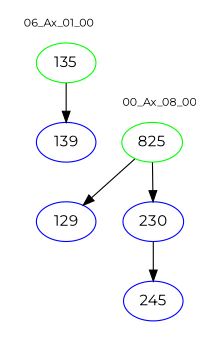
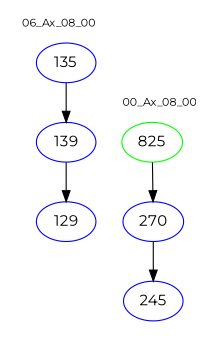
(59, 24) -> (59, 24)
(66, 63) -> (66, 63)
(121, 172) -> (66, 177)
(153, 222) -> (153, 222)
